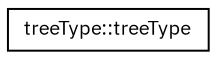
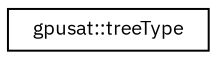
(108, 30) -> (108, 30)
